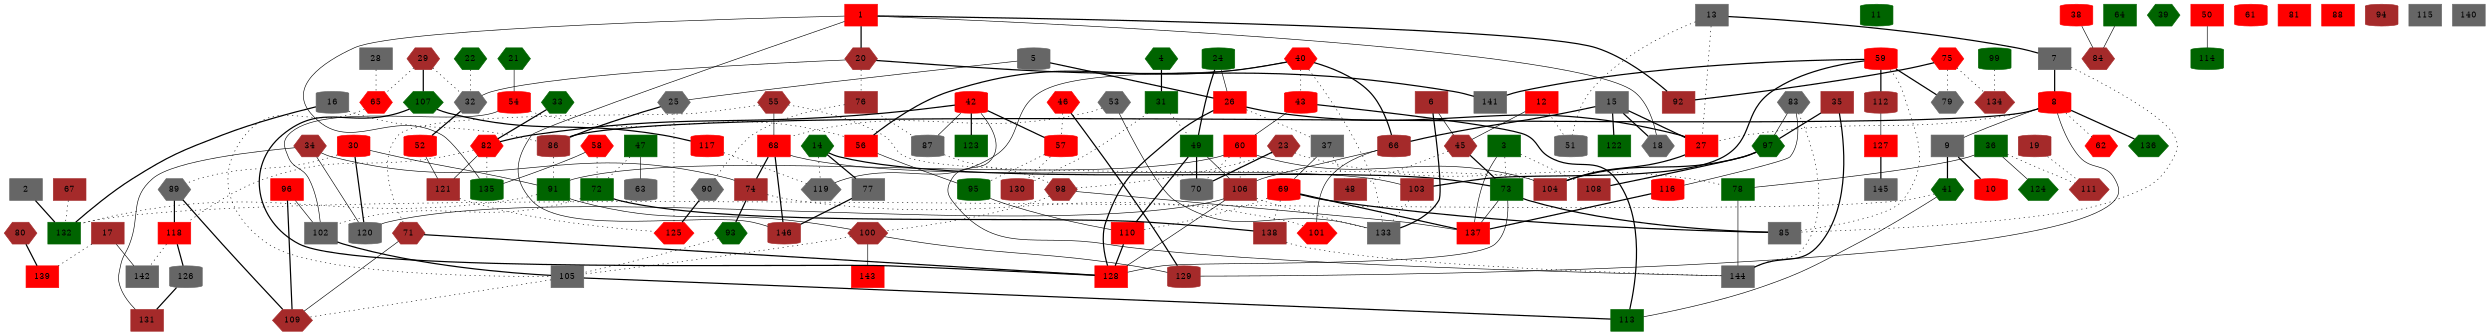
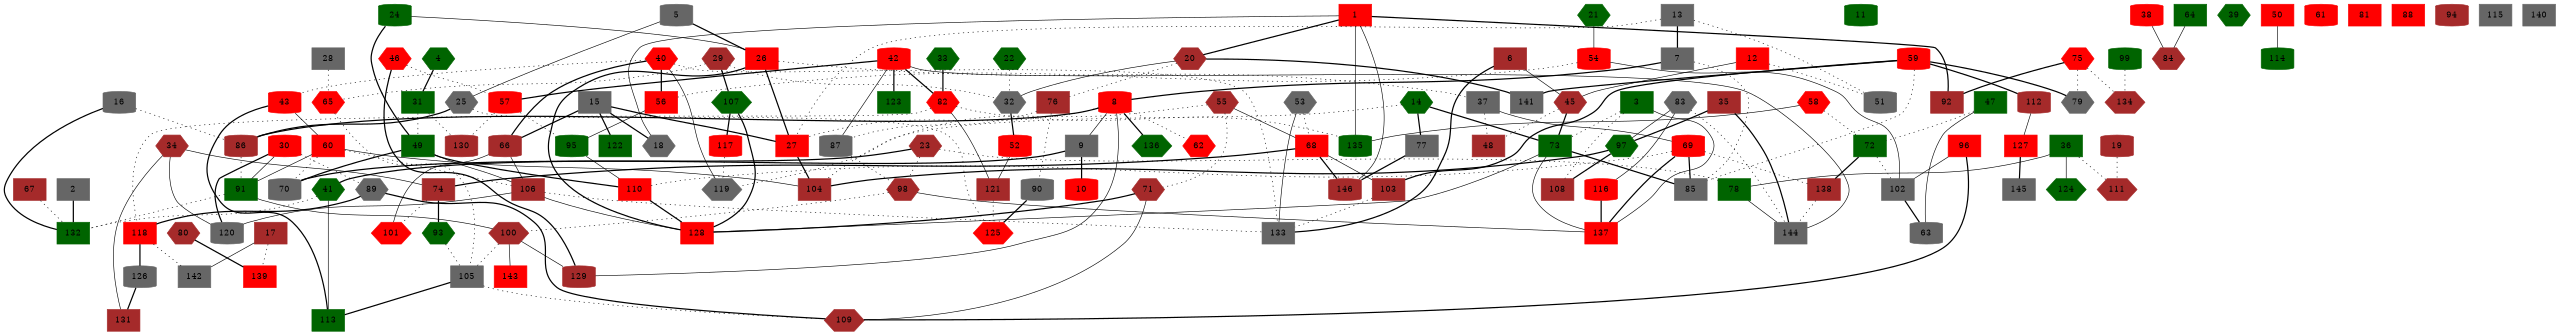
(707, 190) -> (1037, 190)
(449, 265) -> (1912, 211)
